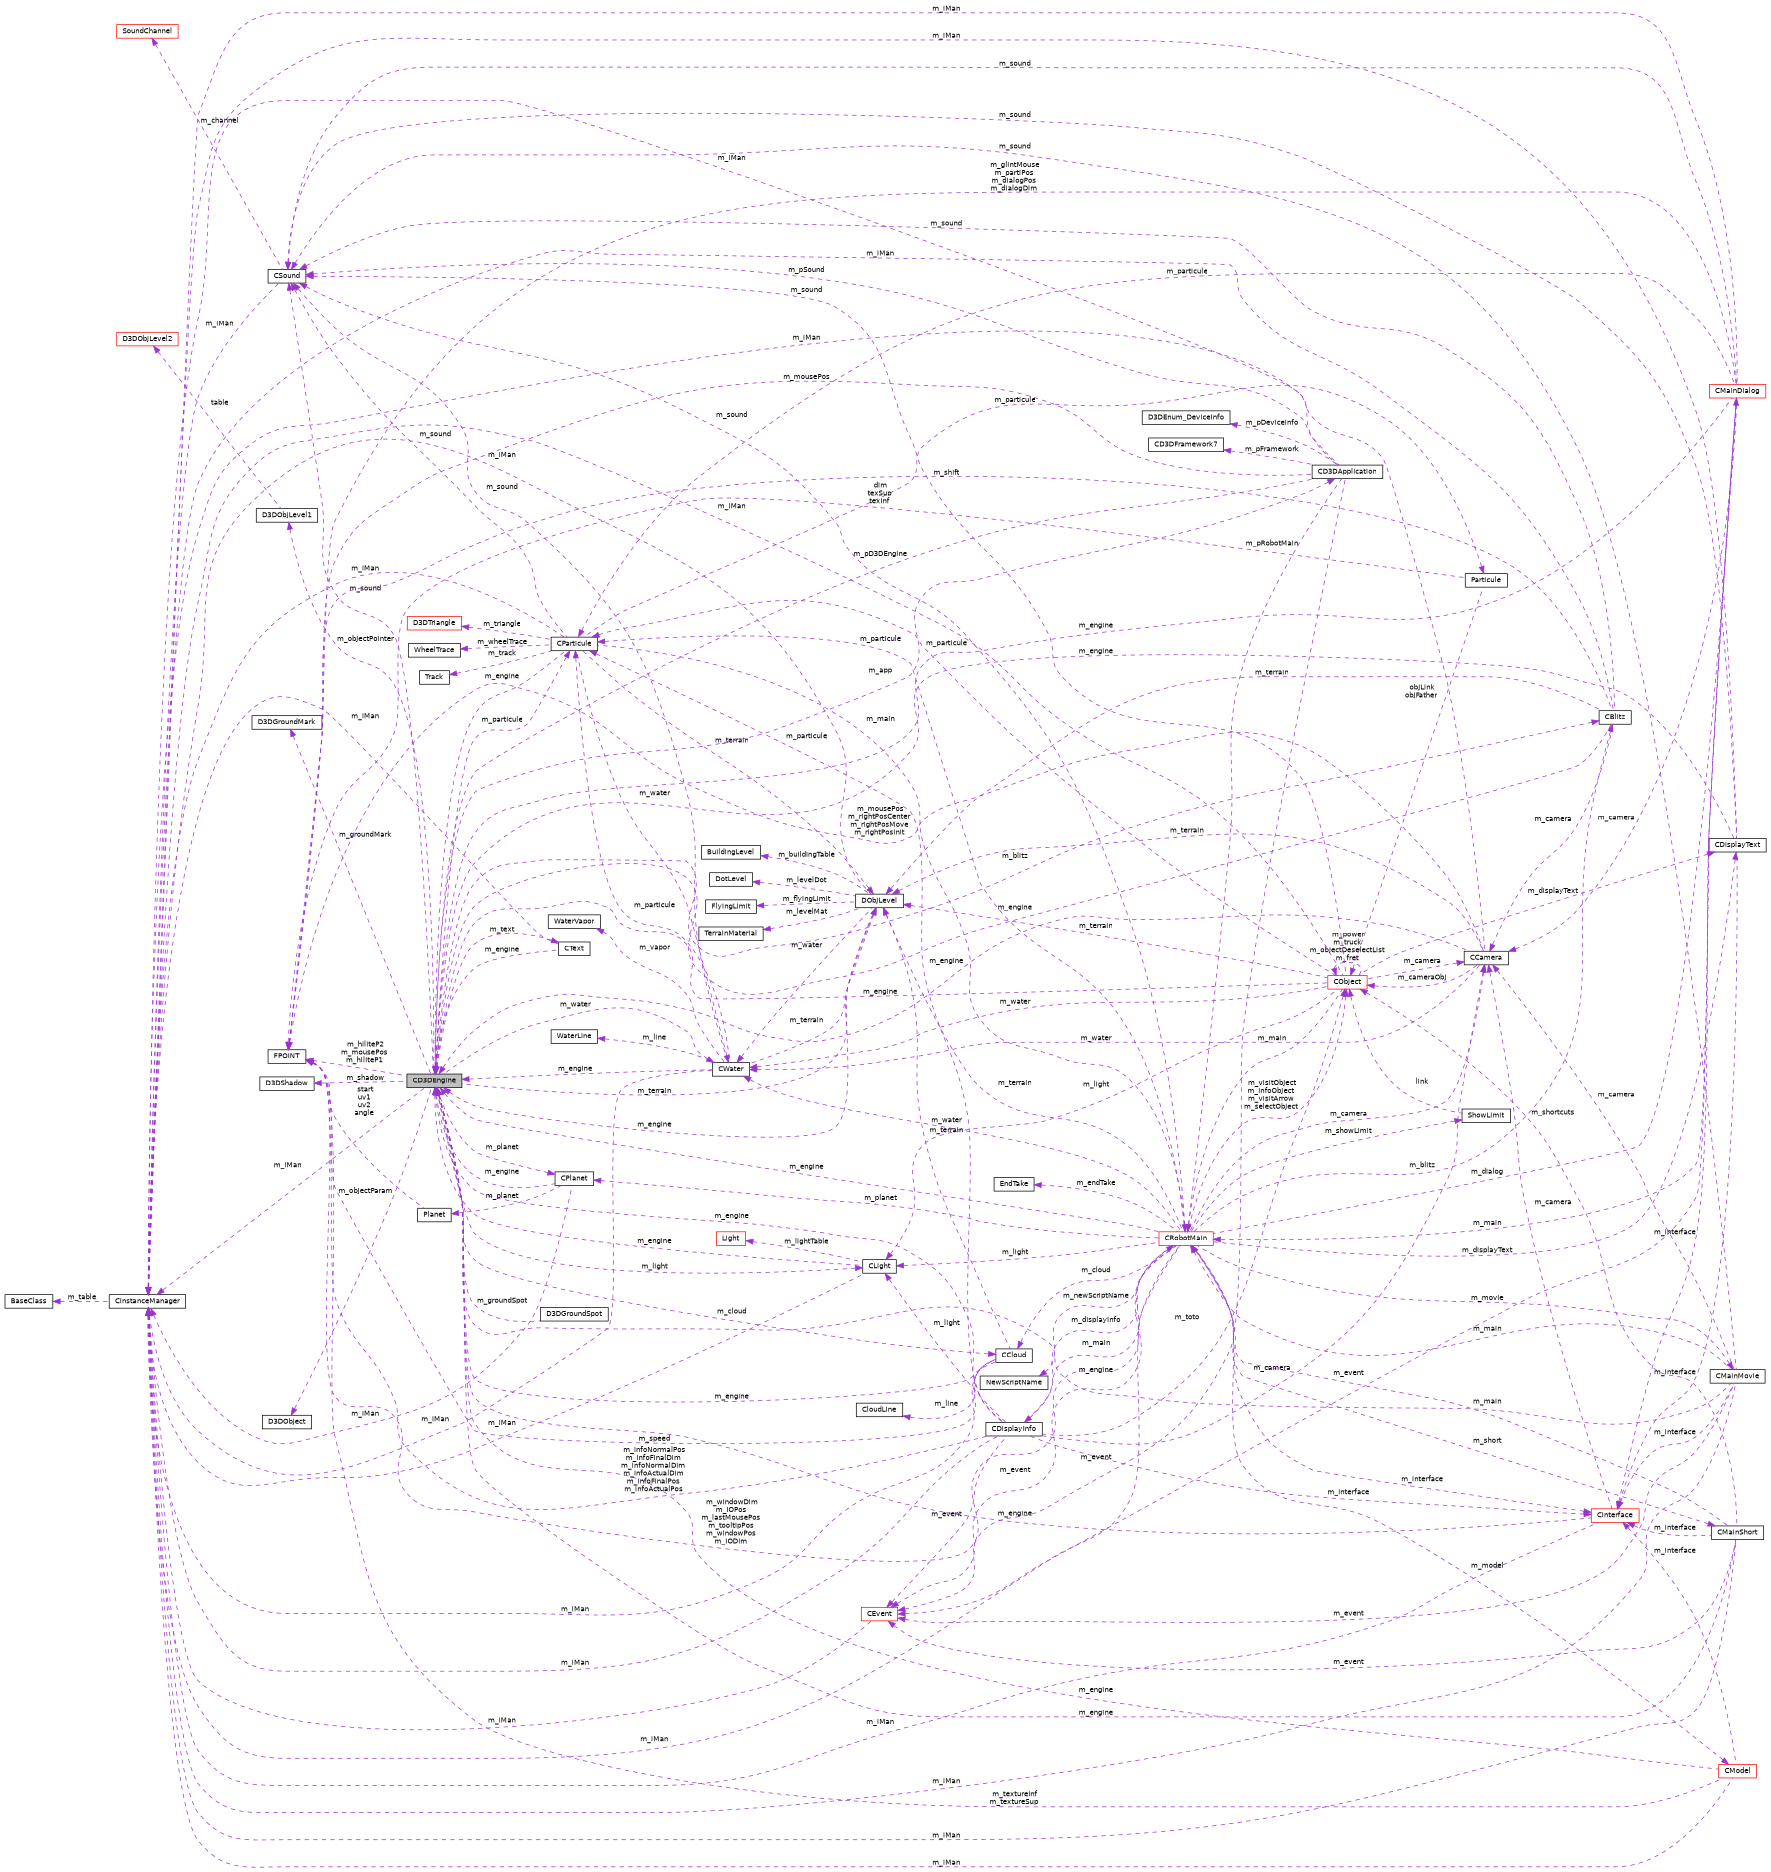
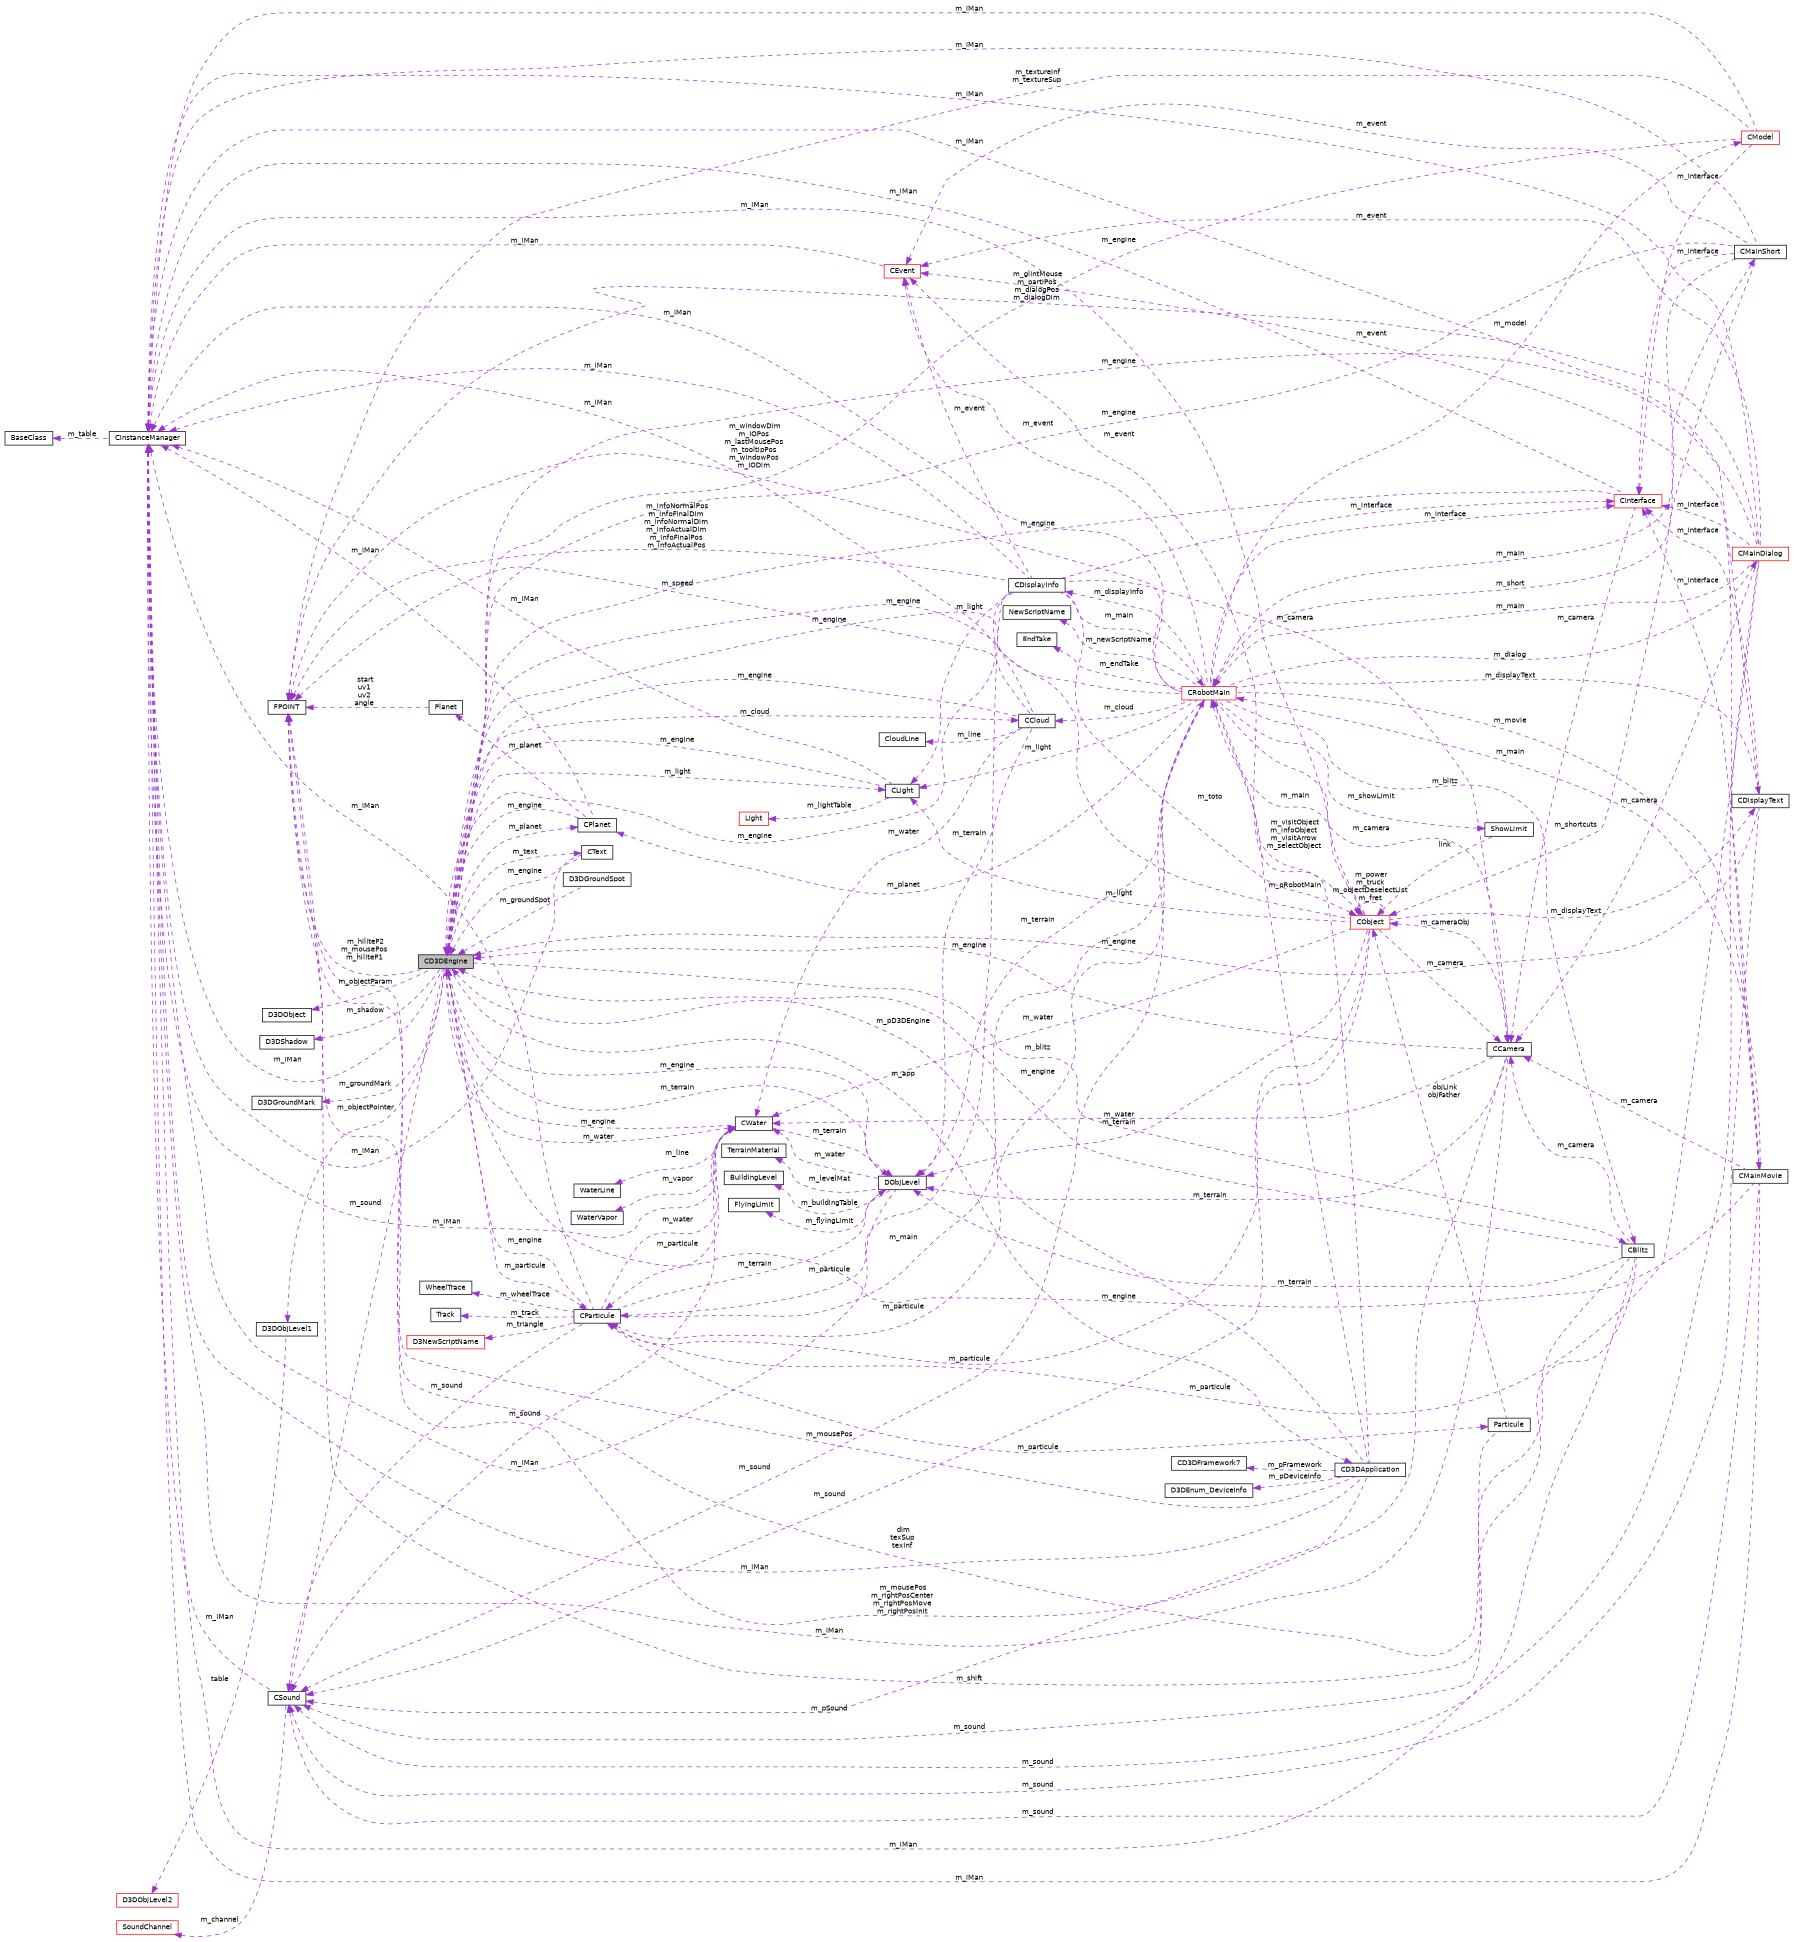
(434, 623) -> (446, 1342)
(731, 880) -> none
(978, 1133) -> (846, 900)
